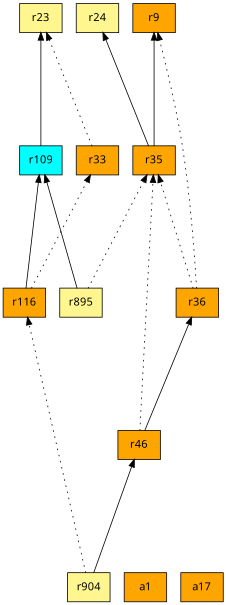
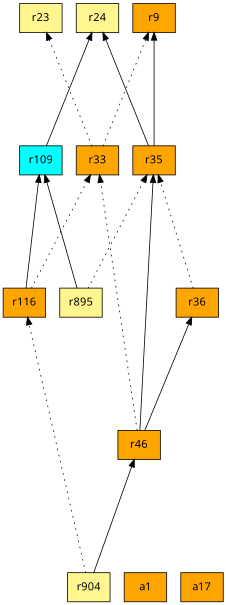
(41, 93) -> (67, 96)
(185, 163) -> (123, 96)
none -> (119, 307)
(146, 307) -> (146, 307)
